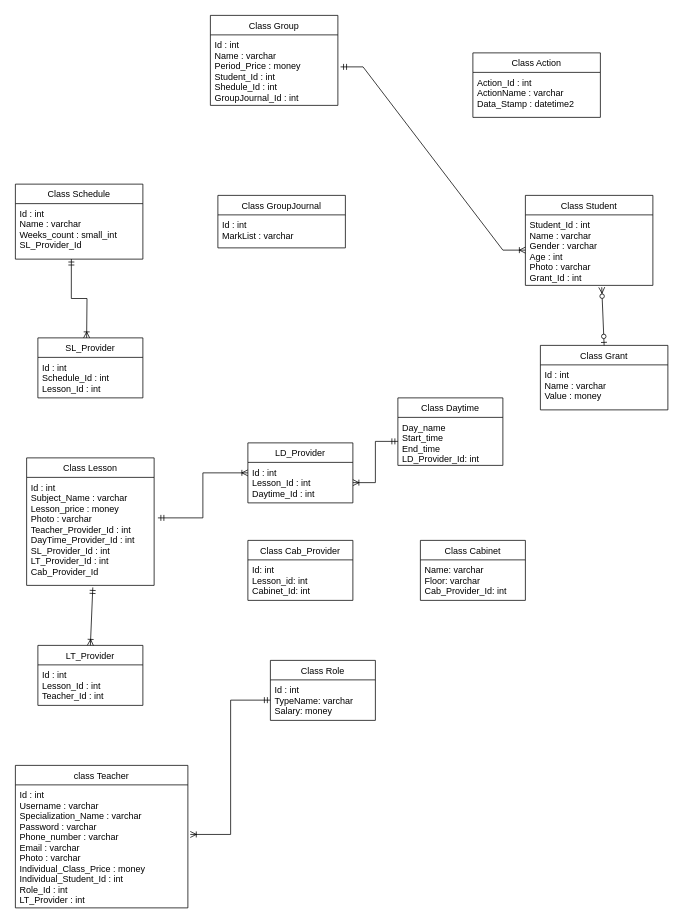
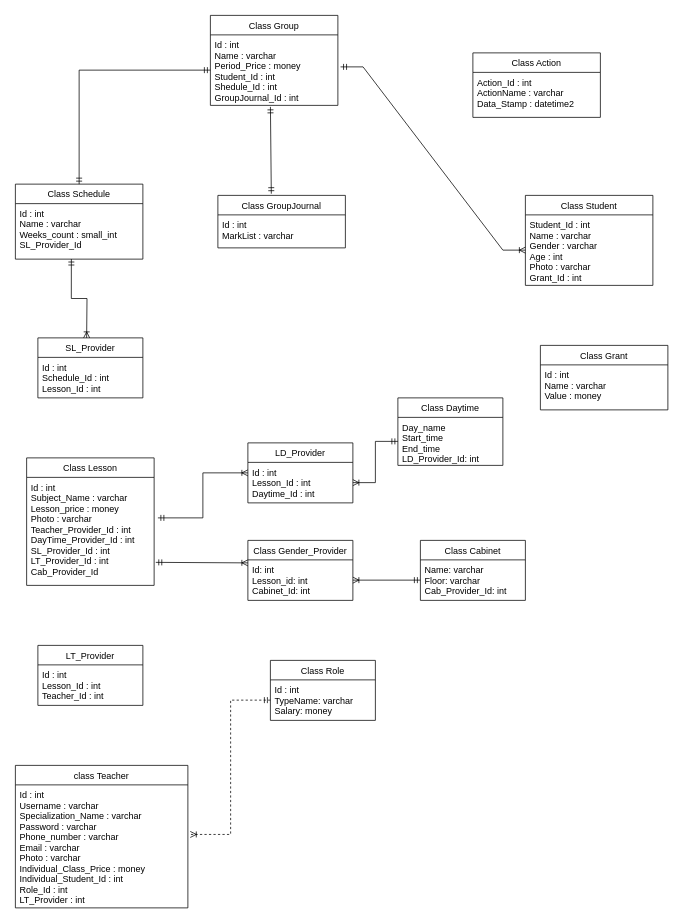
none -> (88, 70)
none -> (271, 132)
(603, 315) -> none
(300, 551) -> (300, 551)
none -> (202, 563)
none -> (387, 580)
(92, 615) -> none
(231, 768) -> (231, 768)
